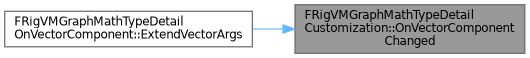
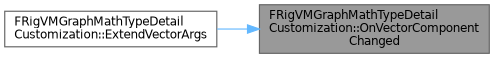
(129, 29) -> (111, 29)
